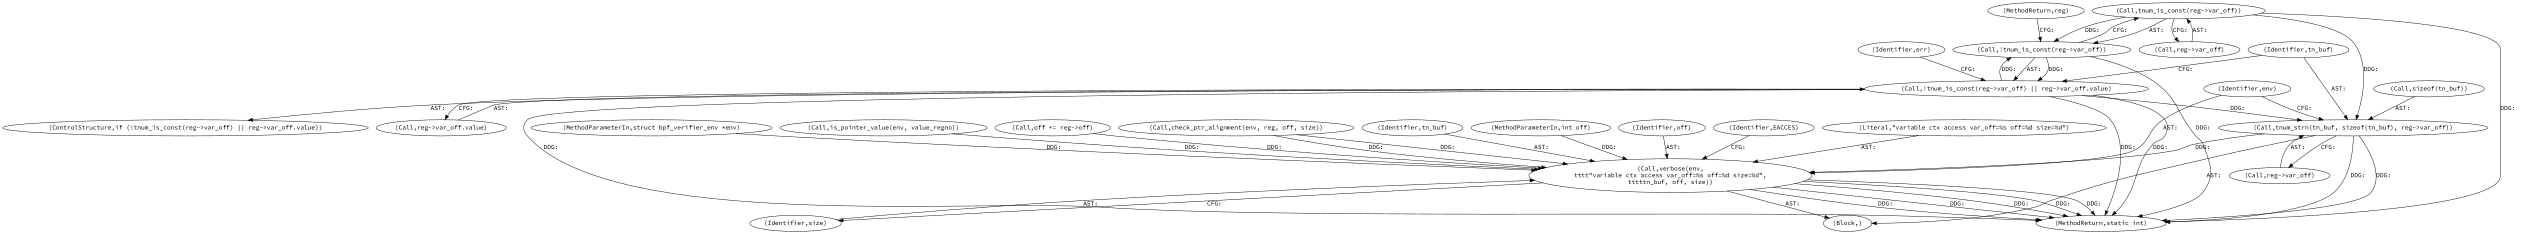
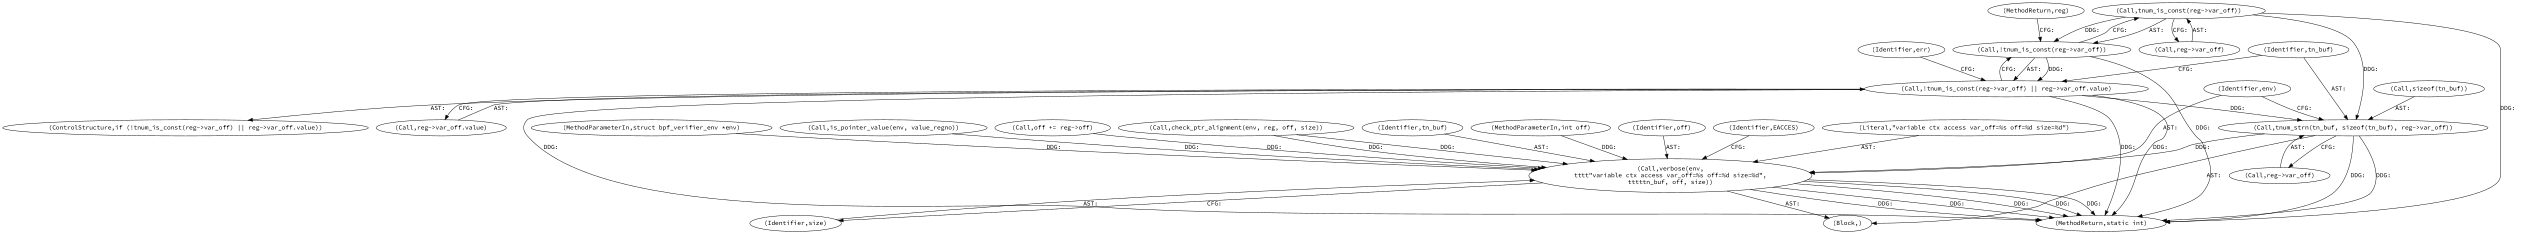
(2011, 69) -> (2011, 69)
